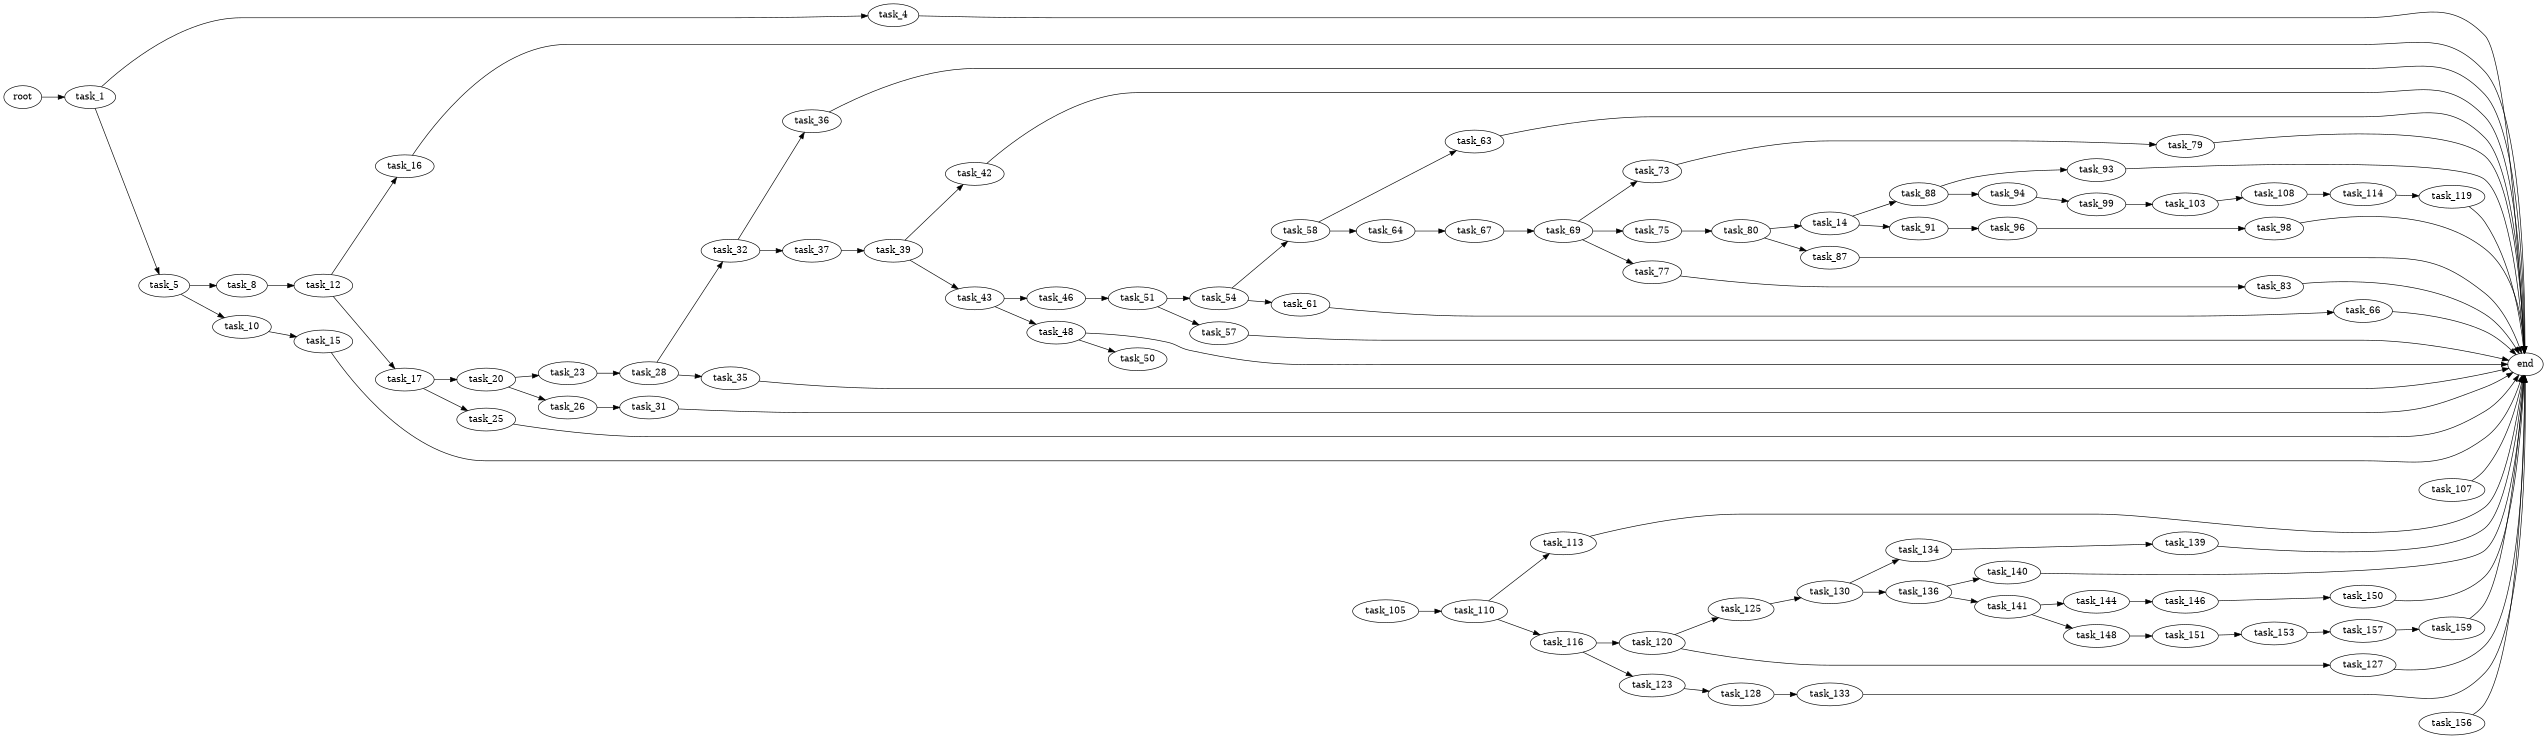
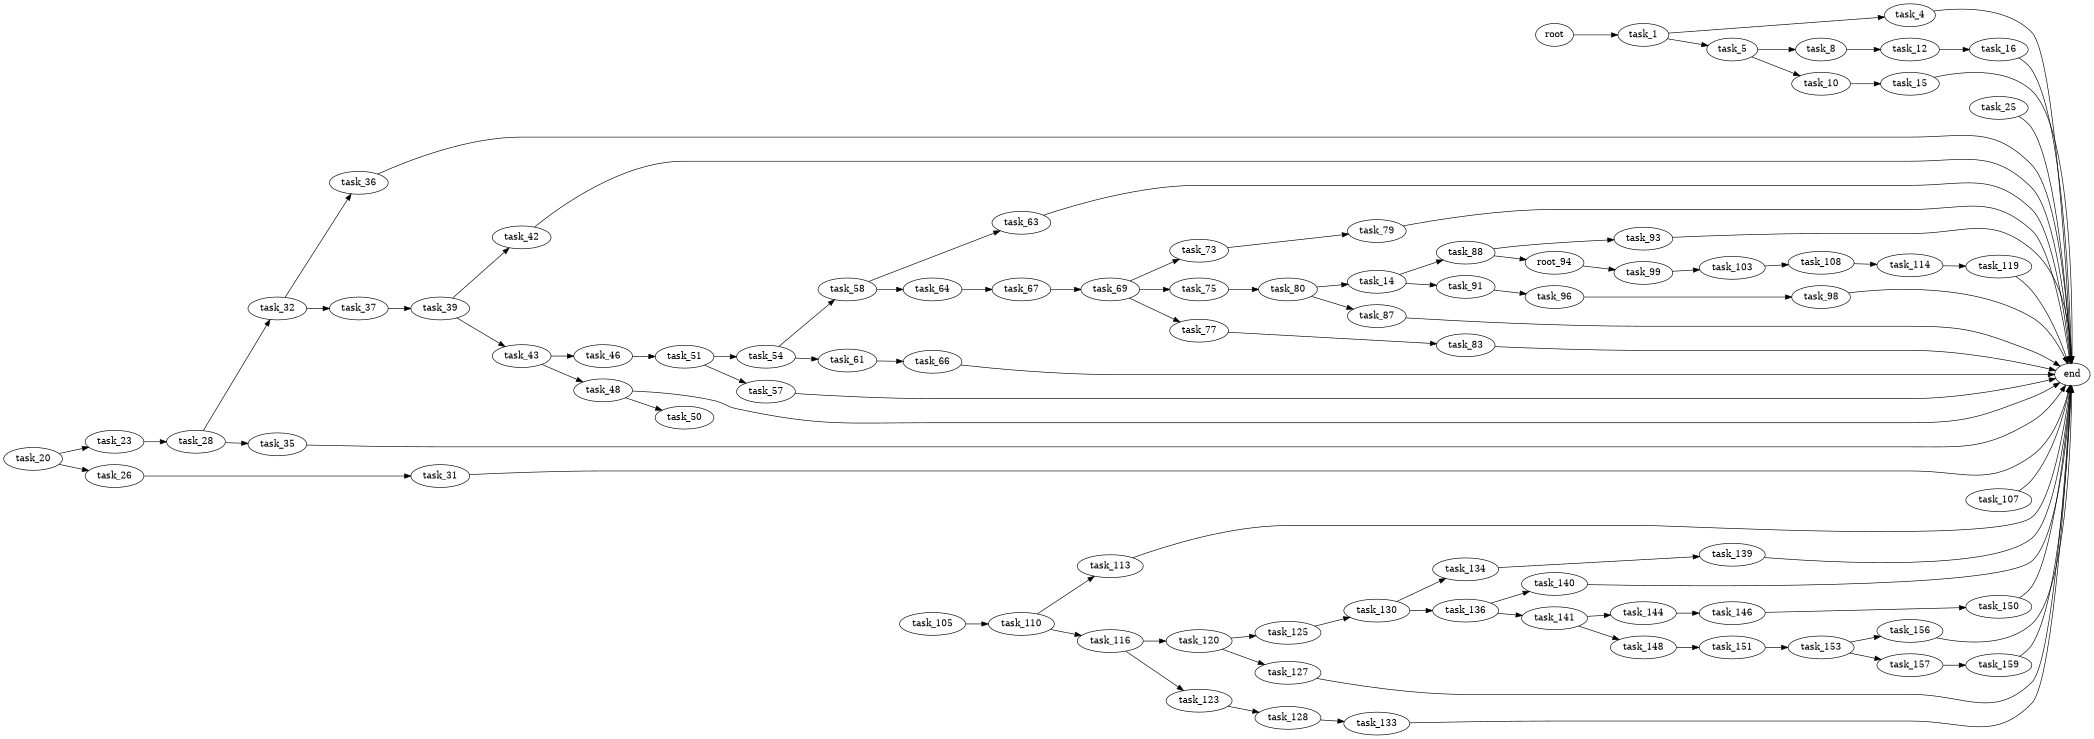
(2008, 194) -> (1554, 263)
(405, 380) -> none
none -> (1862, 640)
